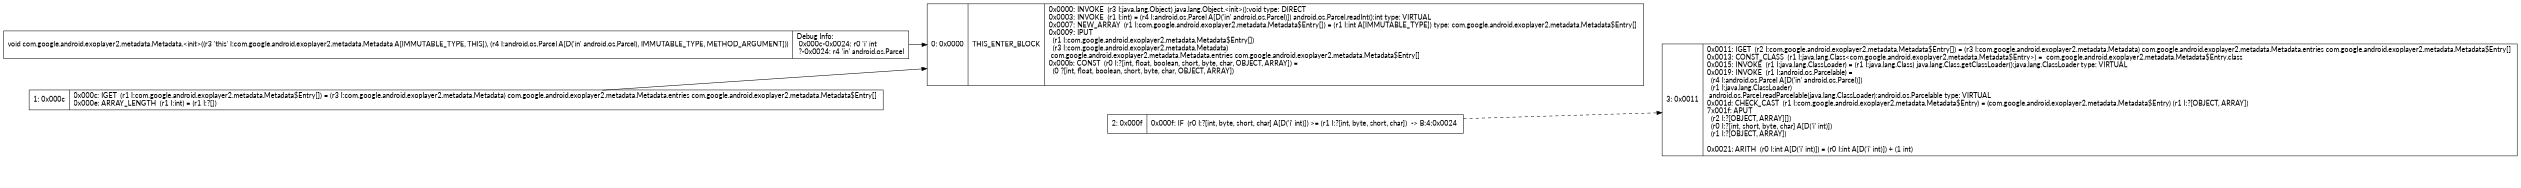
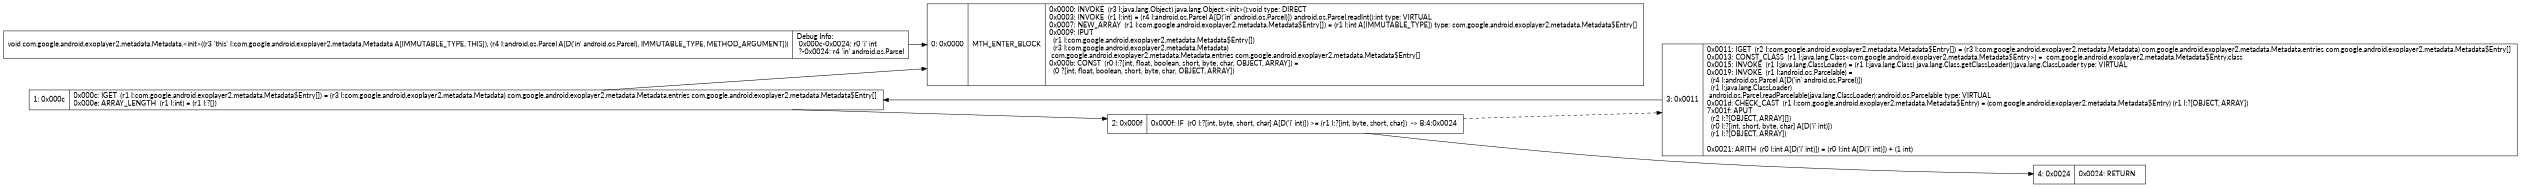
(1006, 44) -> (1007, 44)
none -> (1275, 100)
none -> (947, 114)
none -> (2090, 175)
